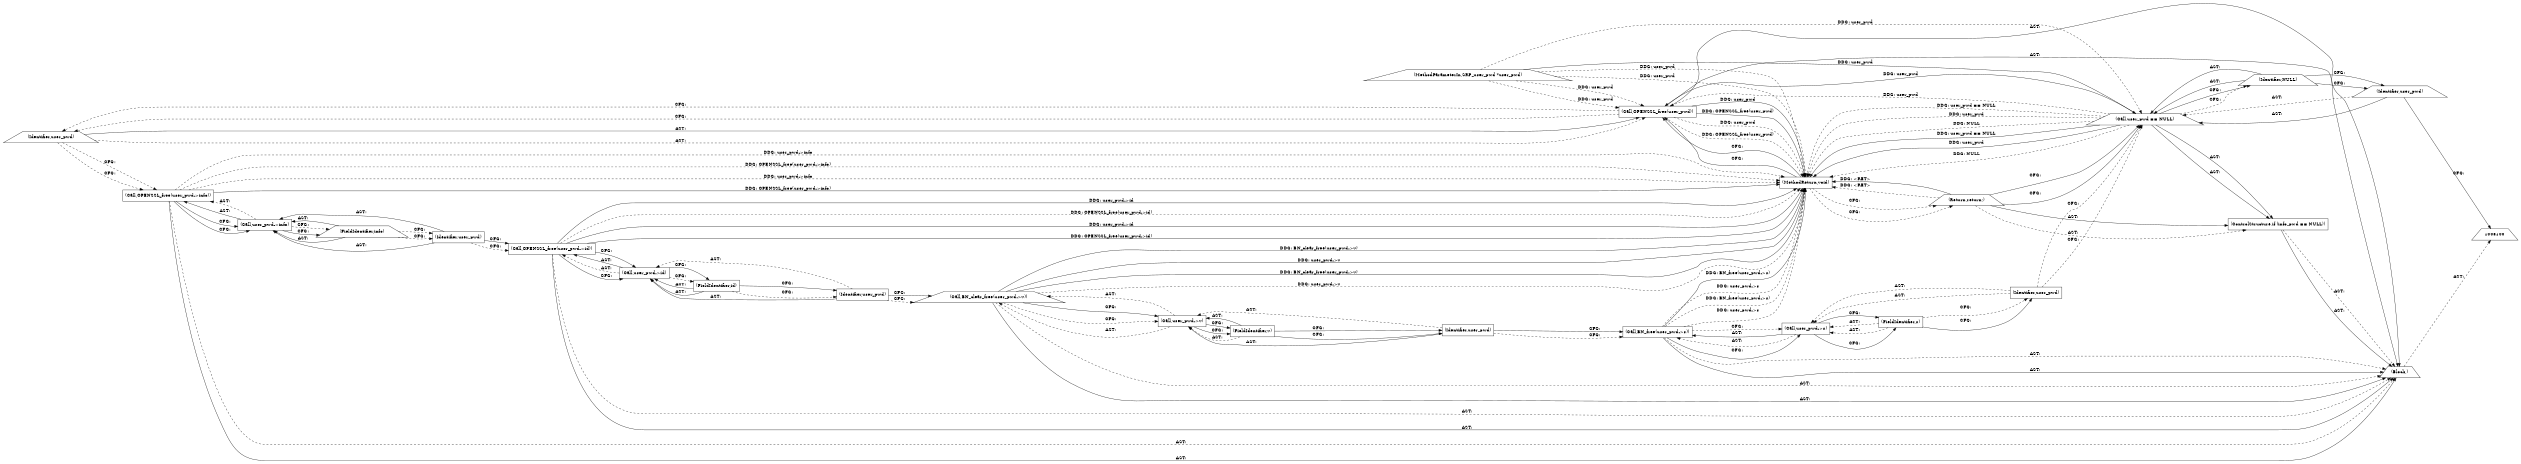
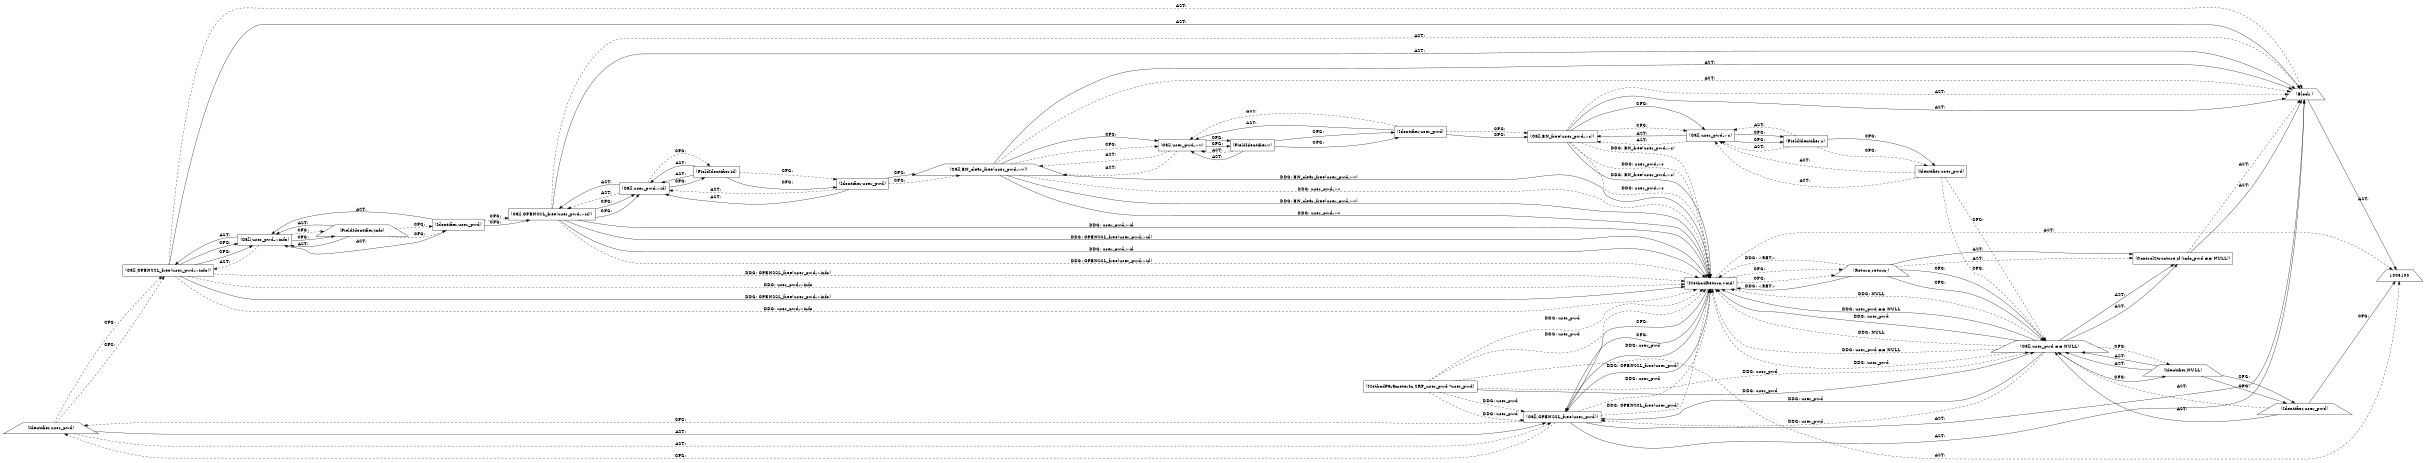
(1468, 75) -> (1420, 387)
none -> (2050, 233)
(2446, 305) -> (2351, 184)
none -> (1976, 459)
